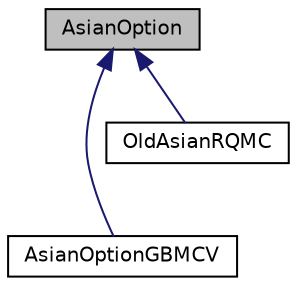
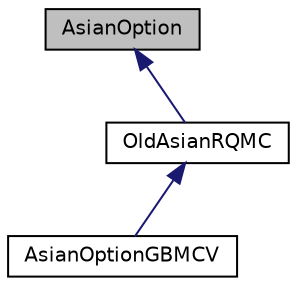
(87, 153) -> (154, 208)
